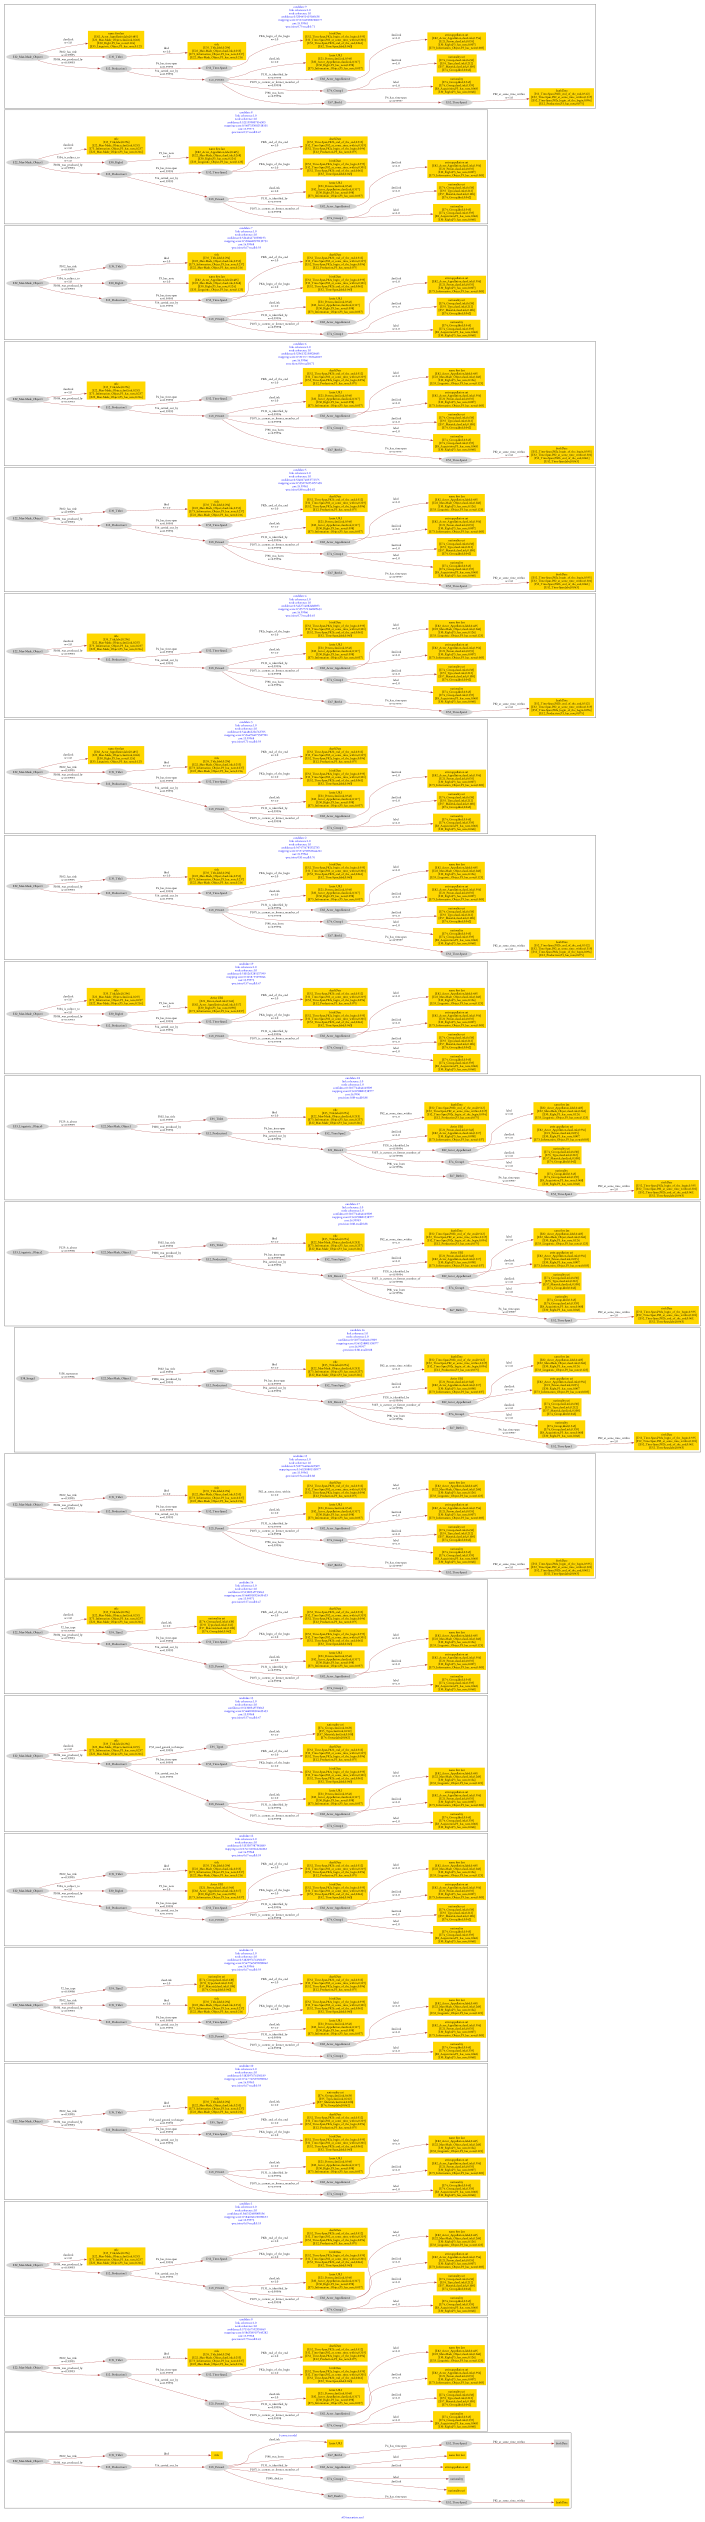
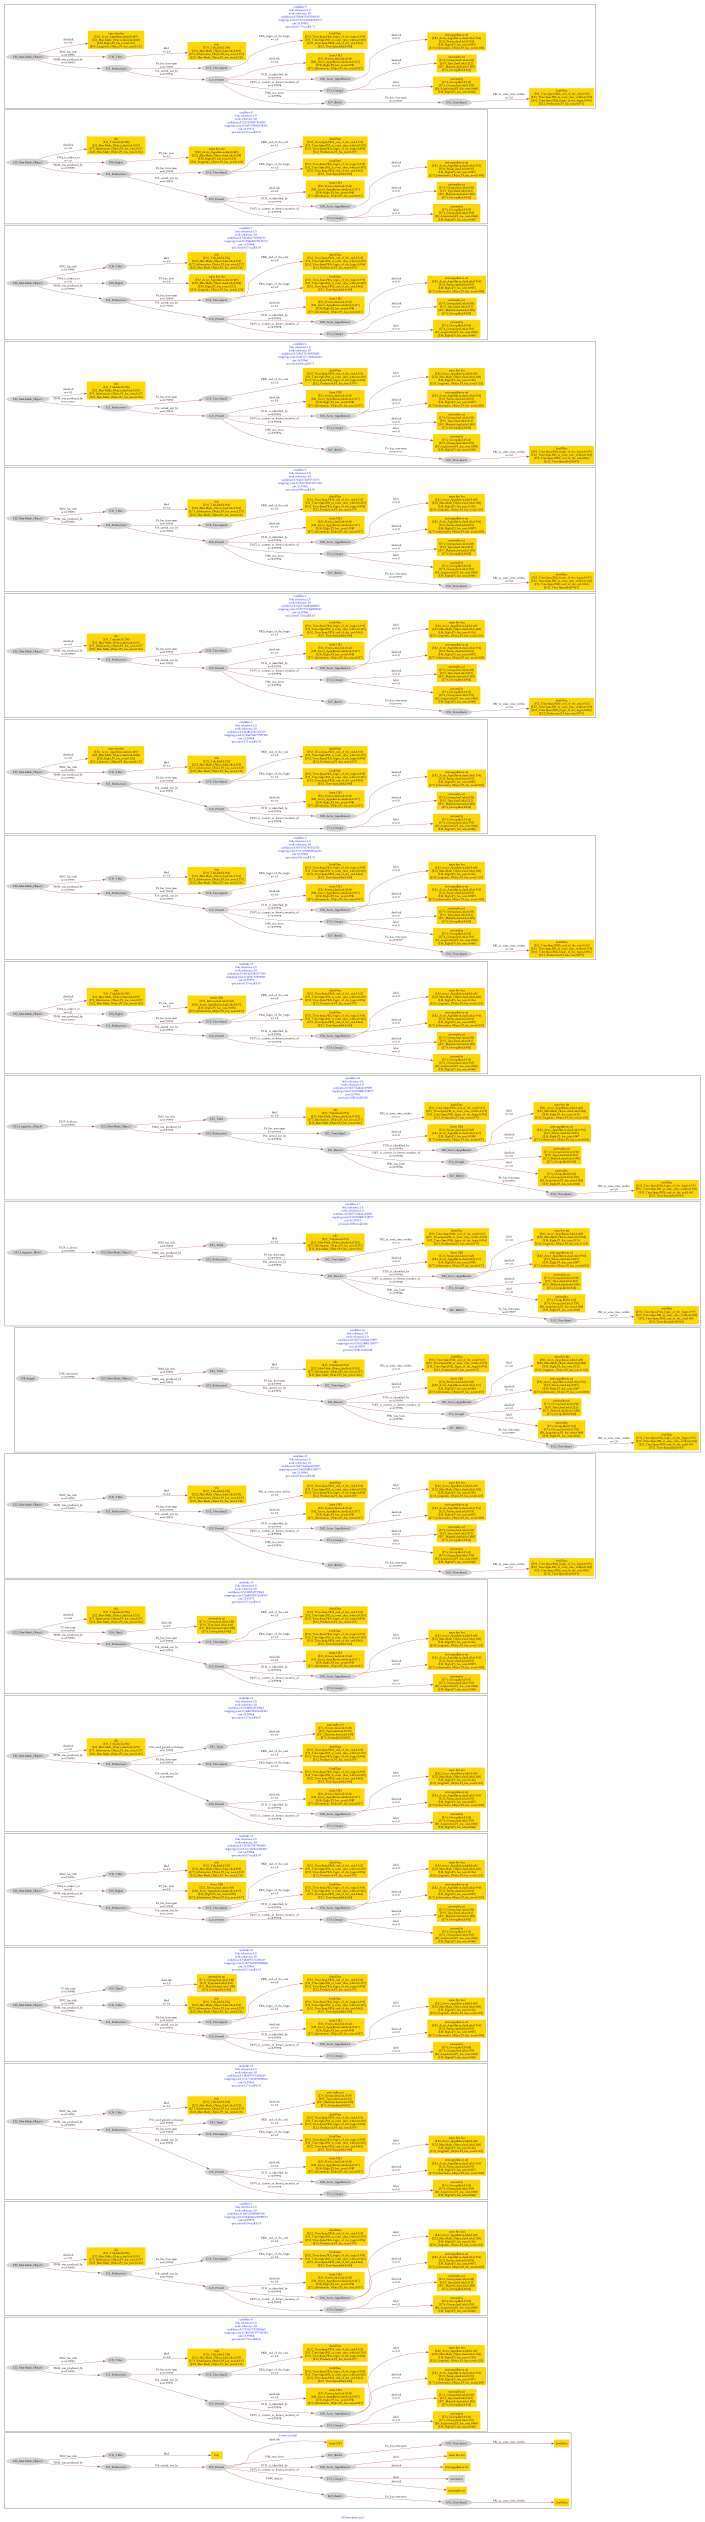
(28, 1253) -> (28, 1253)
(562, 2444) -> (562, 2444)
